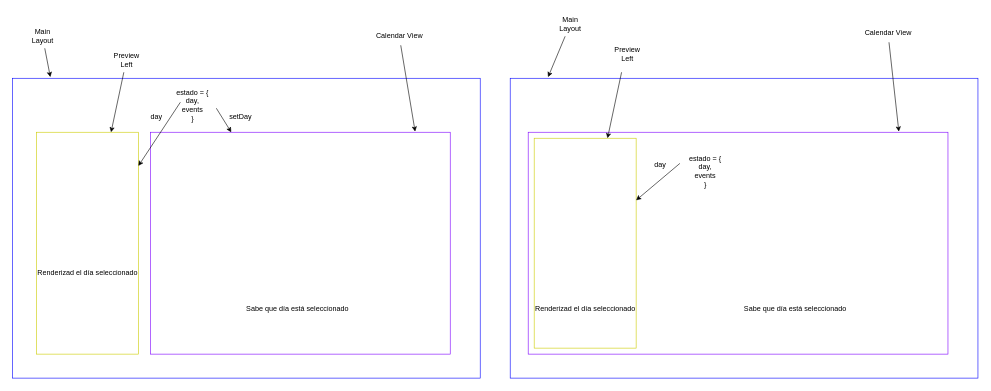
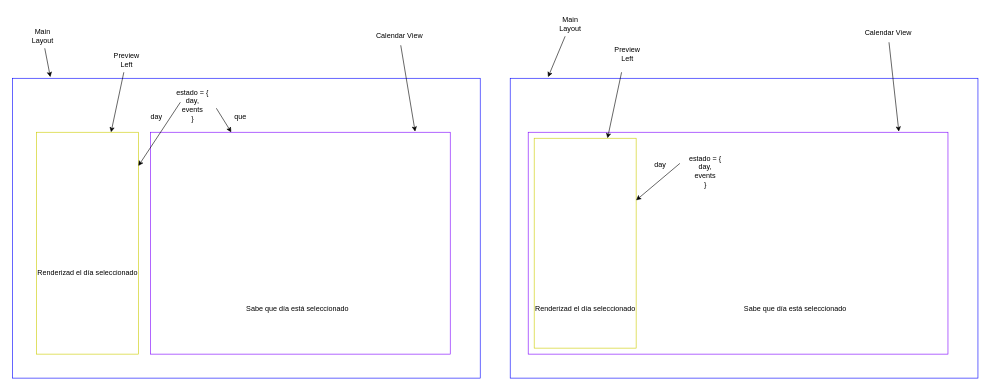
(241, 117) -> (241, 117)
